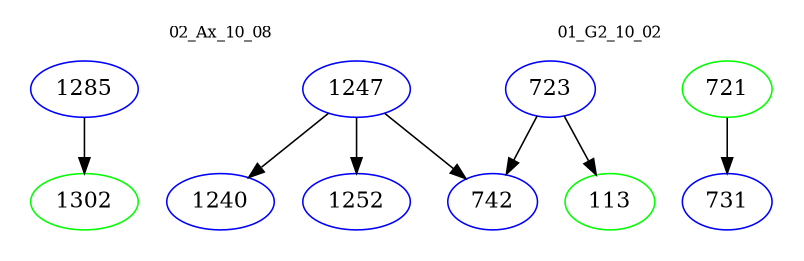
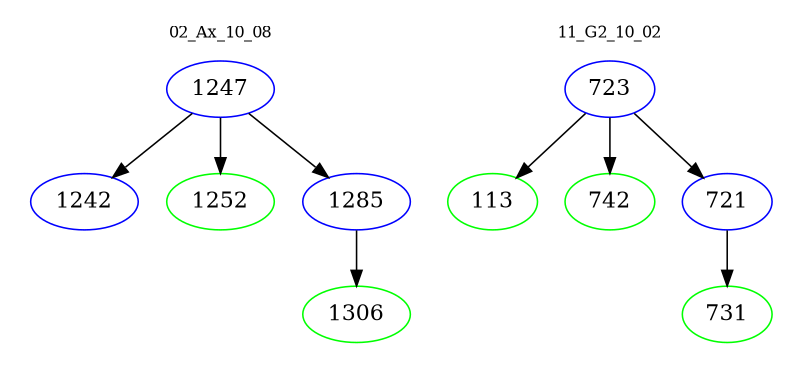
(610, 34) -> (610, 34)
(727, 89) -> (727, 202)
(412, 136) -> (282, 140)
none -> (663, 140)
(84, 202) -> (357, 314)
(221, 202) -> (84, 202)
(357, 202) -> (221, 202)
(493, 202) -> (610, 202)
(727, 202) -> (727, 314)
